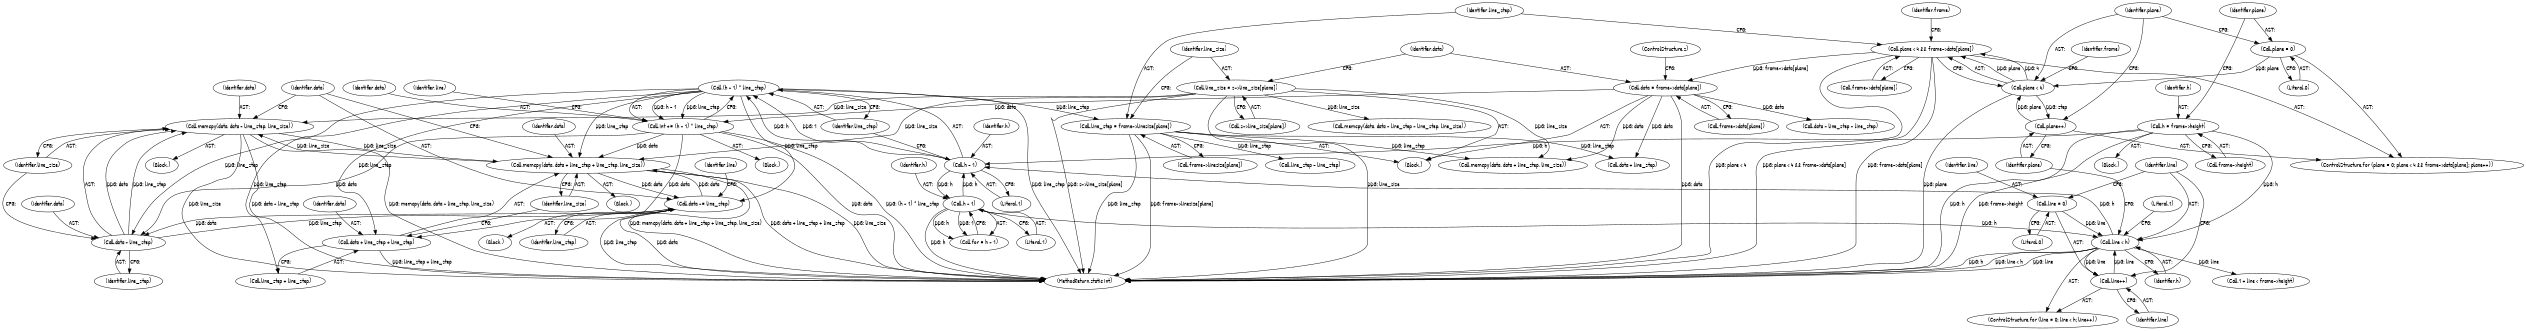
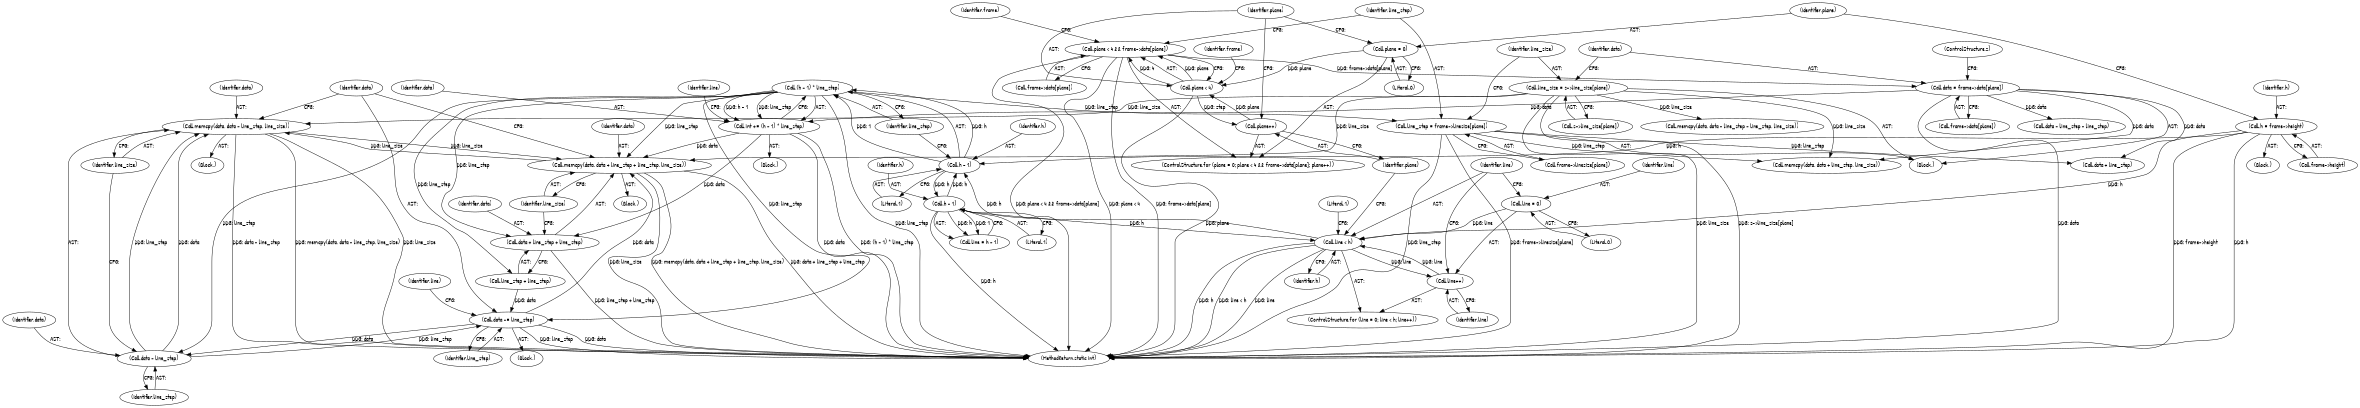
(396, 148) -> none
(1310, 165) -> none
(636, 186) -> (515, 299)
(979, 243) -> (979, 243)
(2261, 281) -> none
